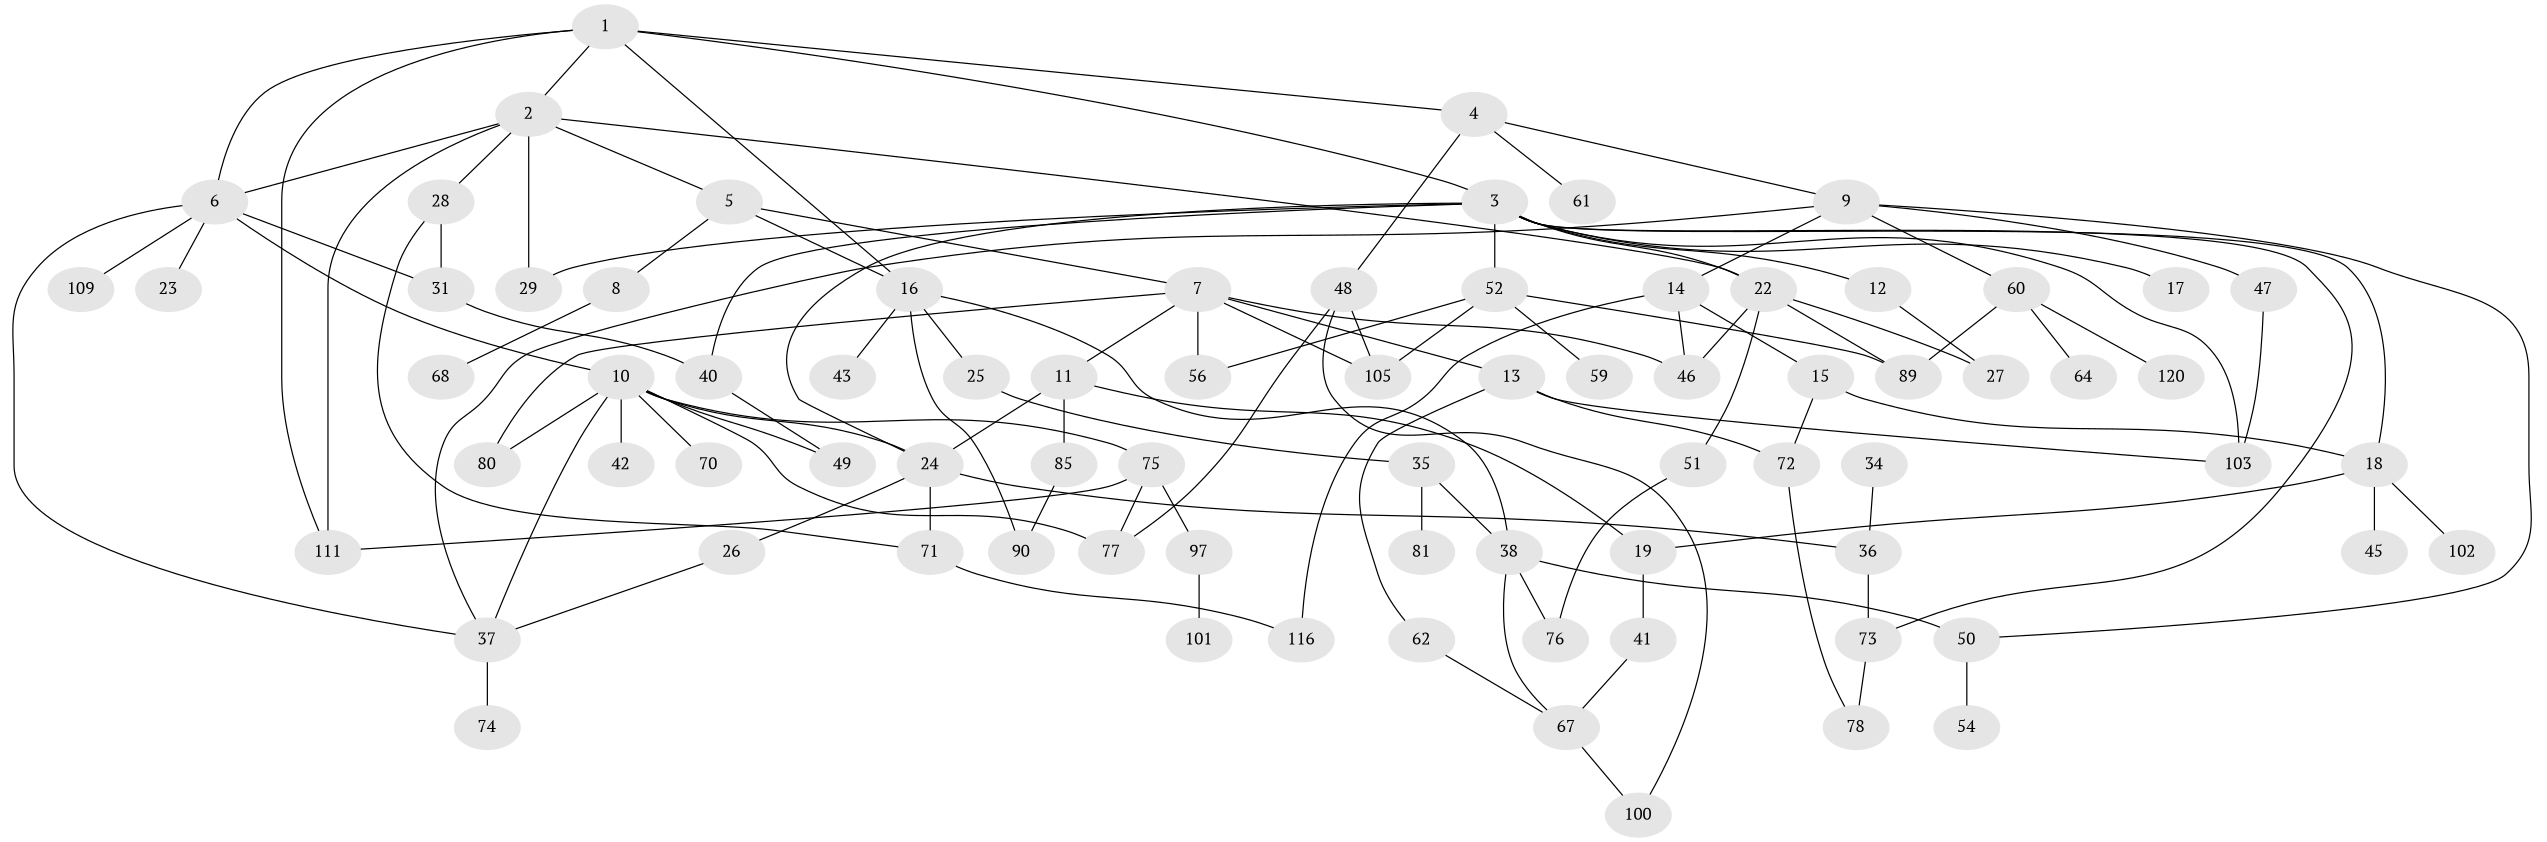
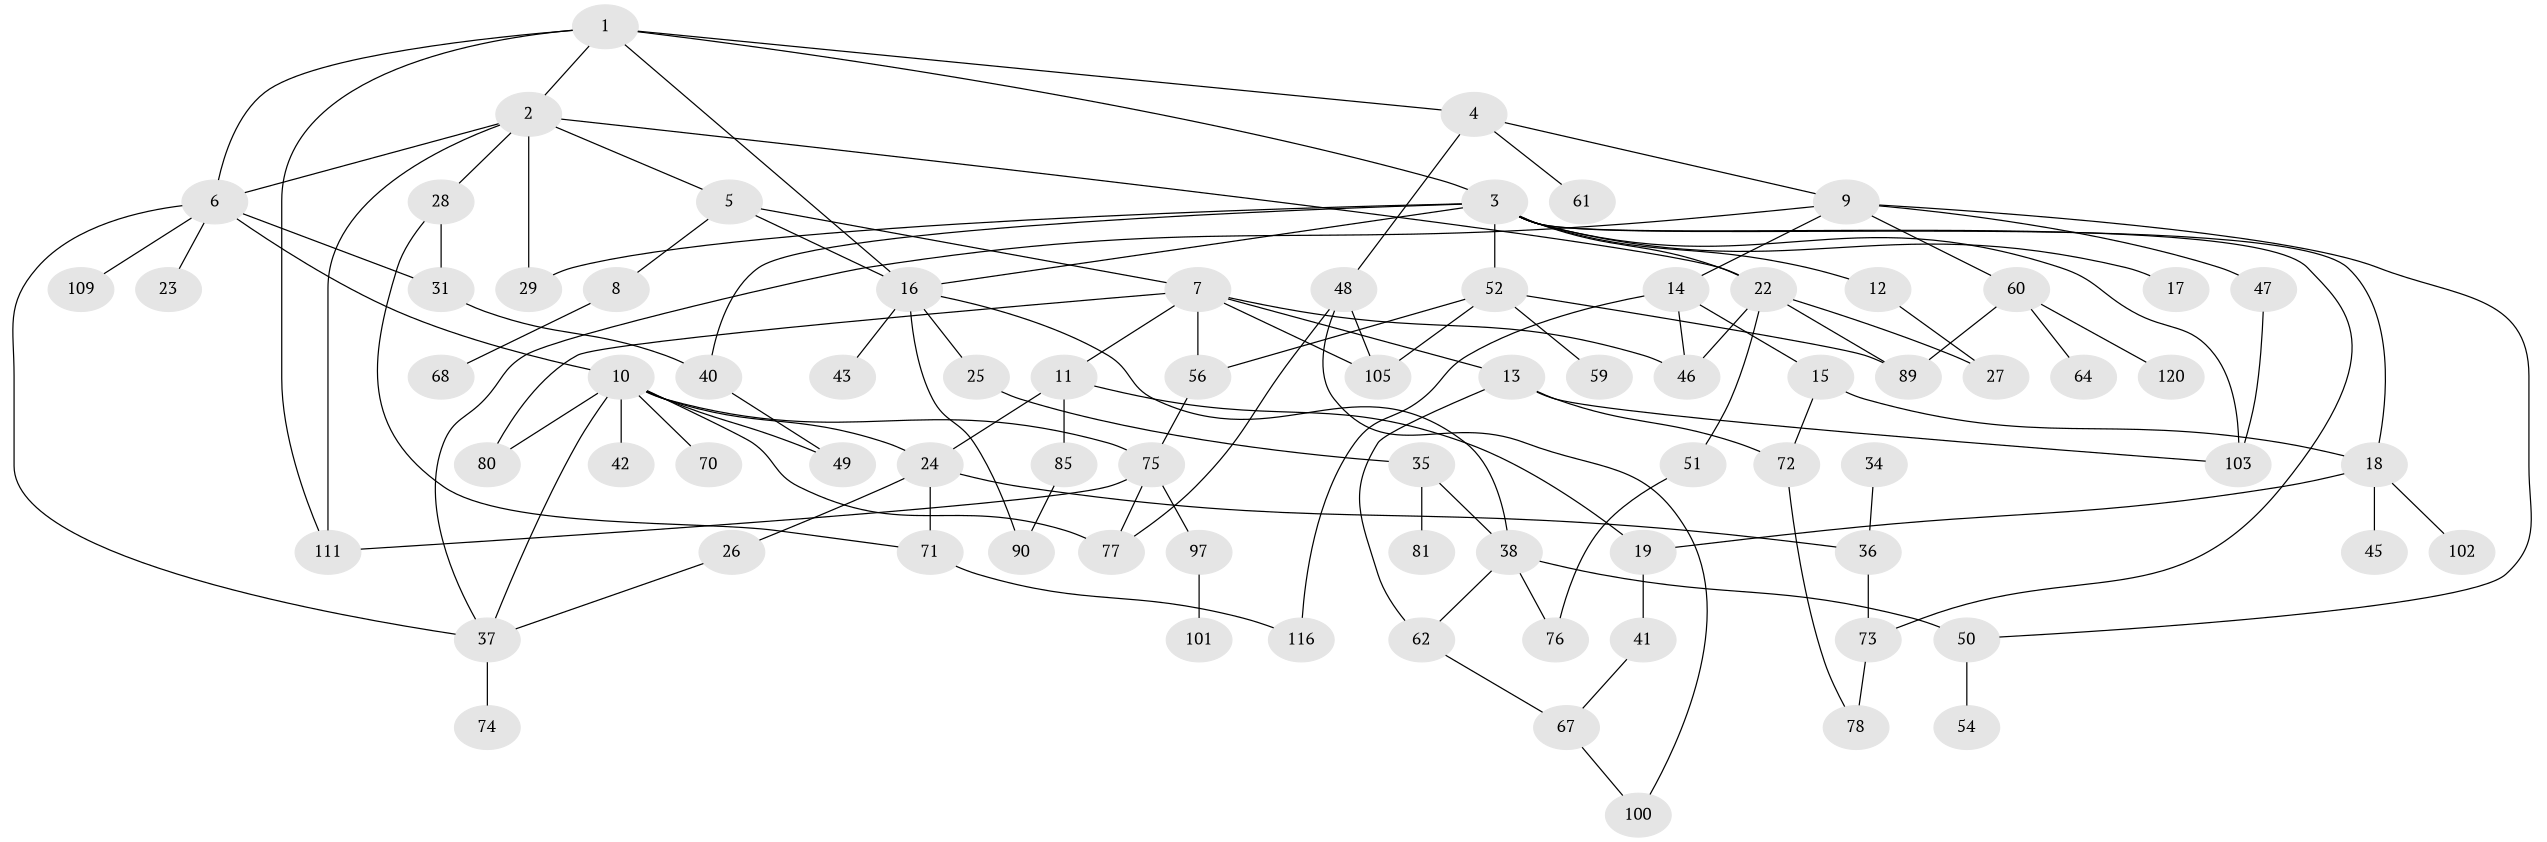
(910, 251) -> (1202, 246)
none -> (1175, 421)
(1508, 648) -> (1466, 596)
